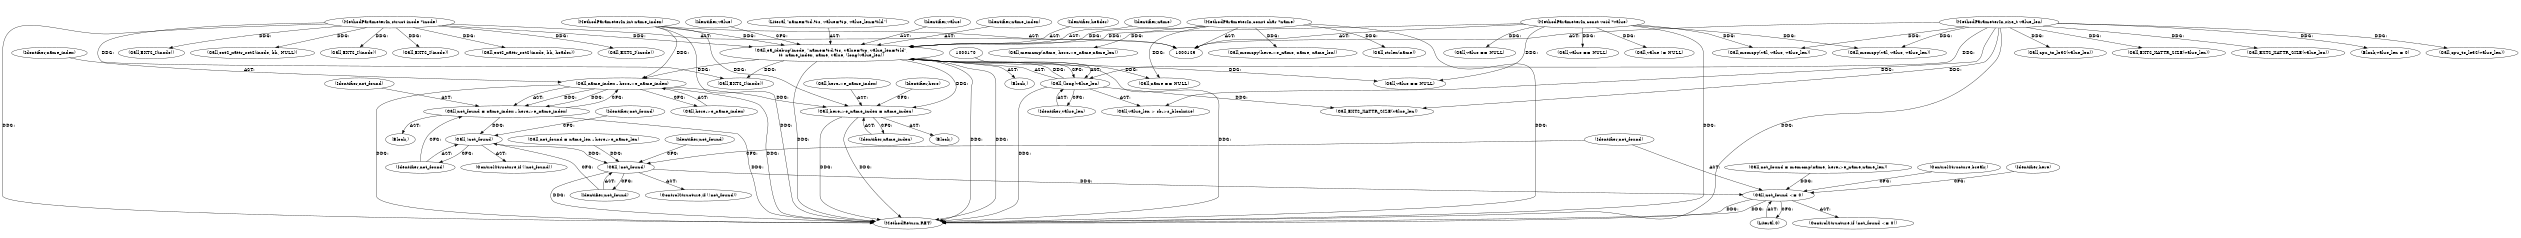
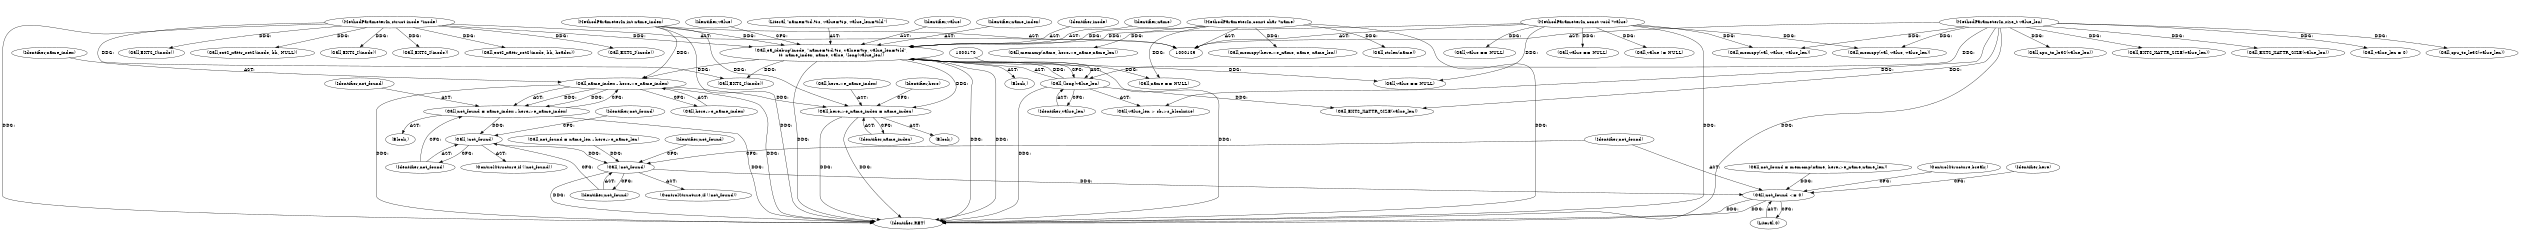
(1088, 22) -> (1088, 22)
(2385, 53) -> (2385, 53)
(908, 223) -> (908, 223)
(1853, 223) -> none
